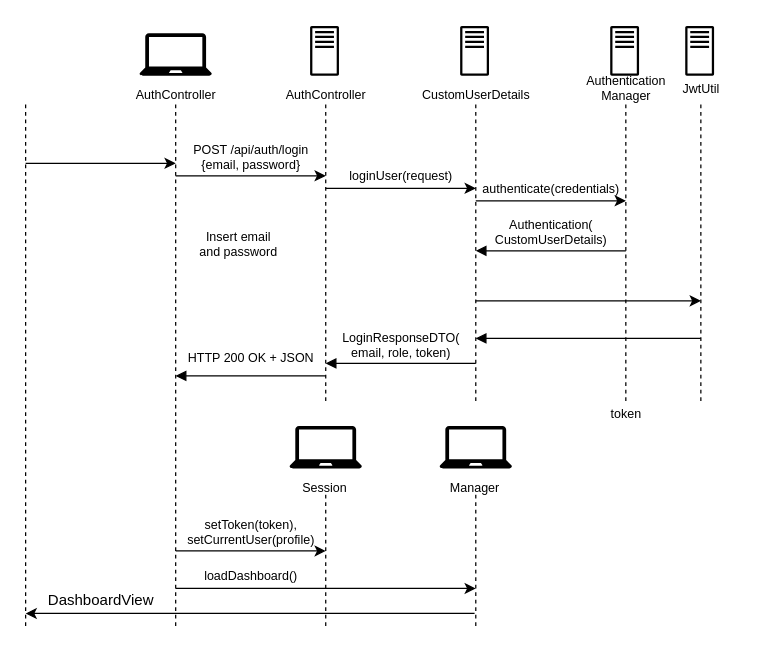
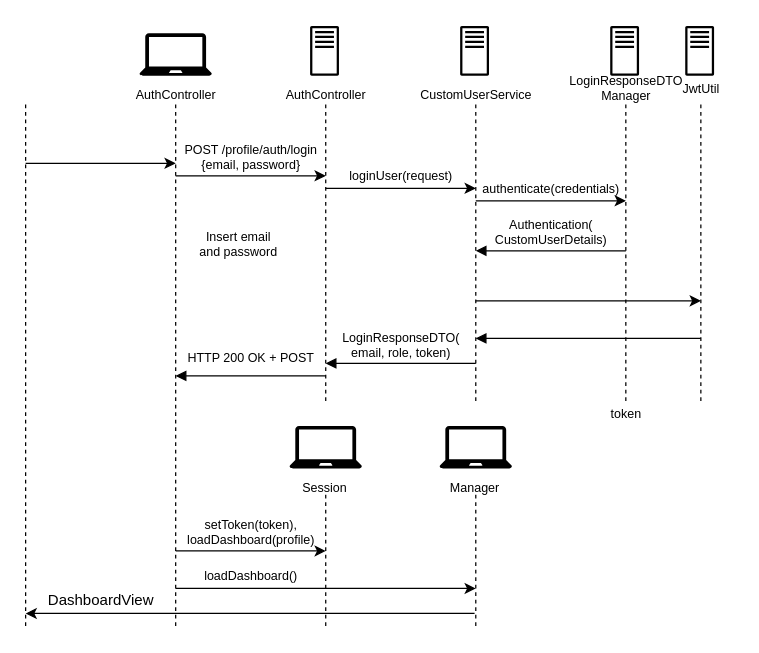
(626, 88) -> (626, 88)
(476, 94) -> (476, 94)
(251, 157) -> (251, 157)
(251, 357) -> (251, 357)
(251, 532) -> (251, 532)
